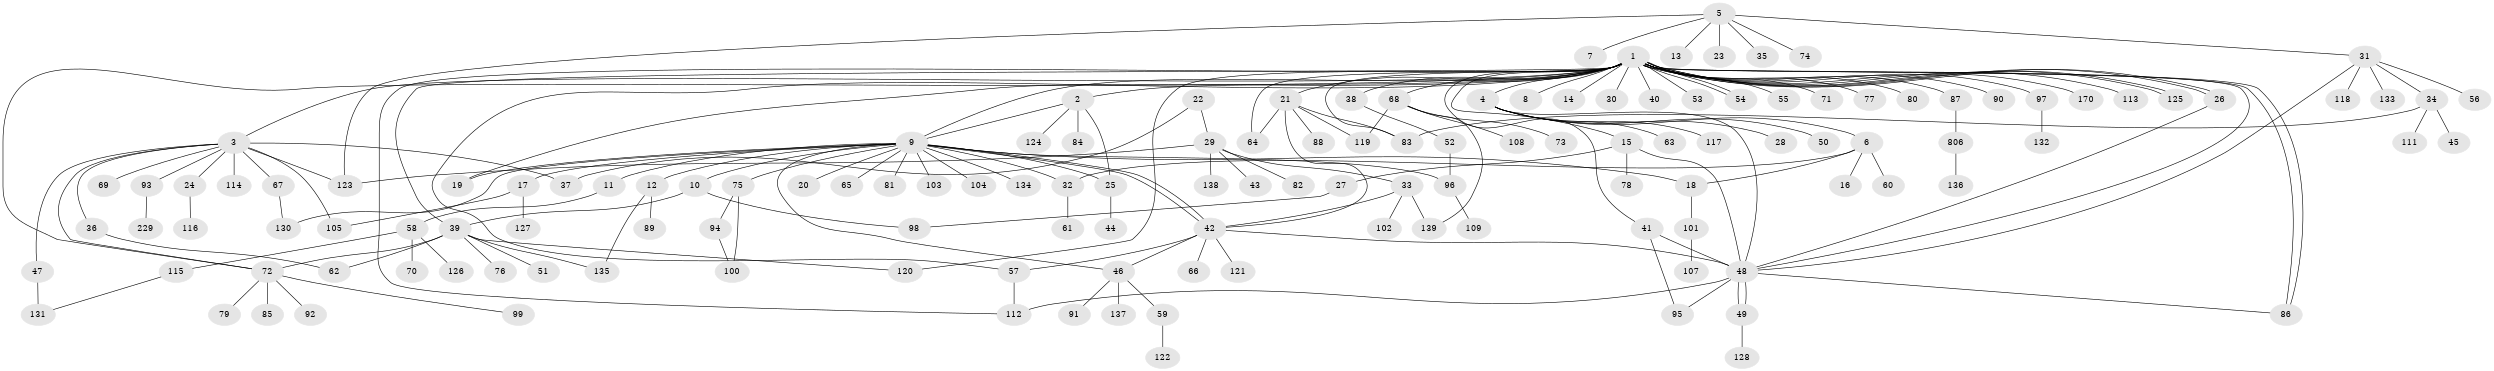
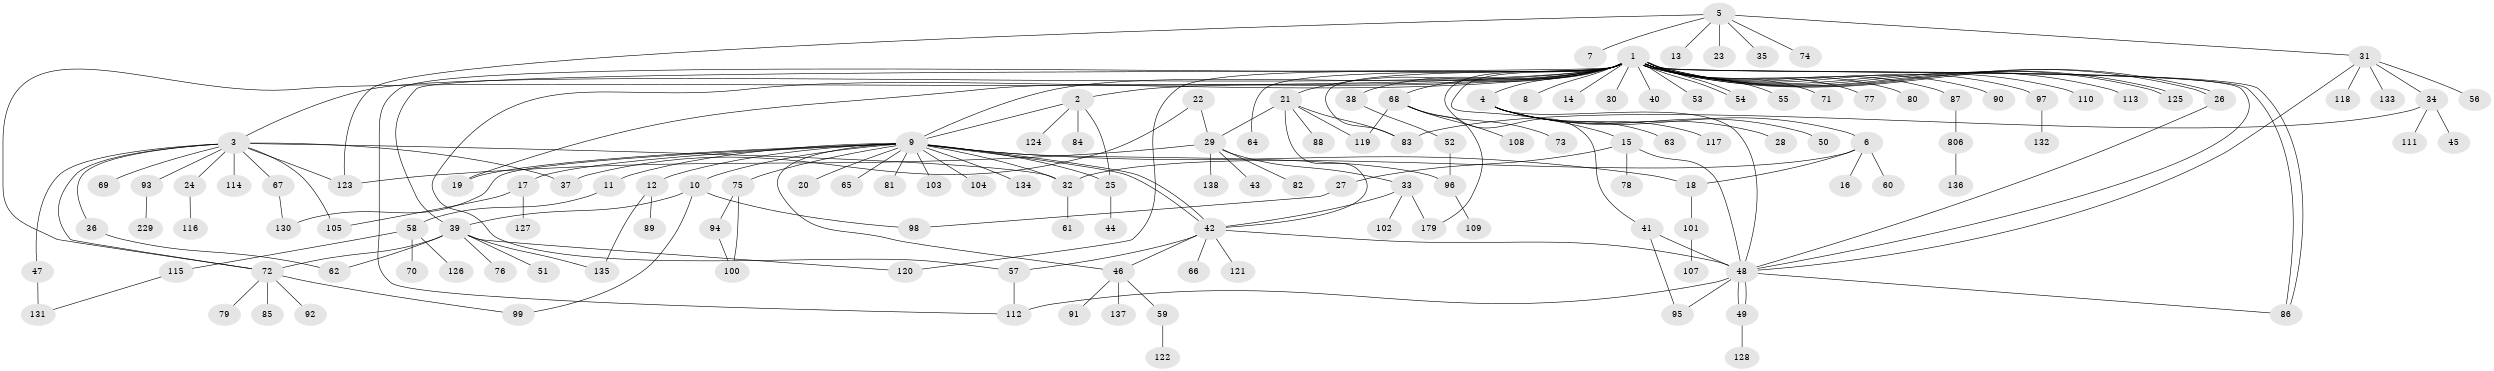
(2086, 100) -> (2086, 100)
(1269, 121) -> (1248, 121)
none -> (634, 152)
(1429, 229) -> (1429, 229)
none -> (632, 278)
